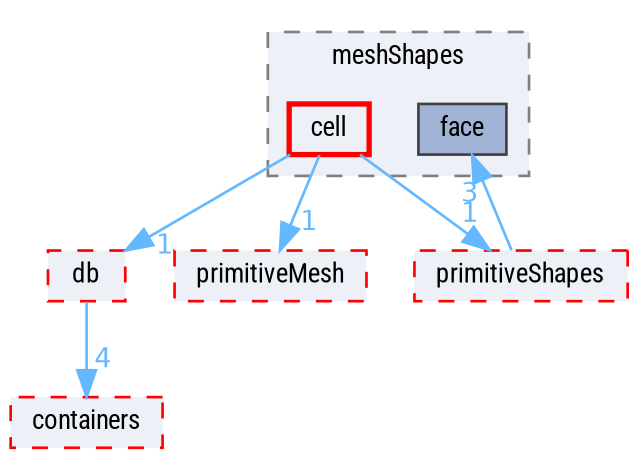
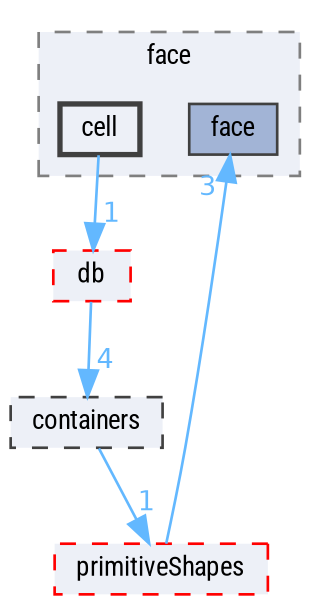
(398, 57) -> (169, 57)
(329, 129) -> (100, 129)
(414, 194) -> (118, 484)
(271, 276) -> none
(87, 422) -> (87, 422)
